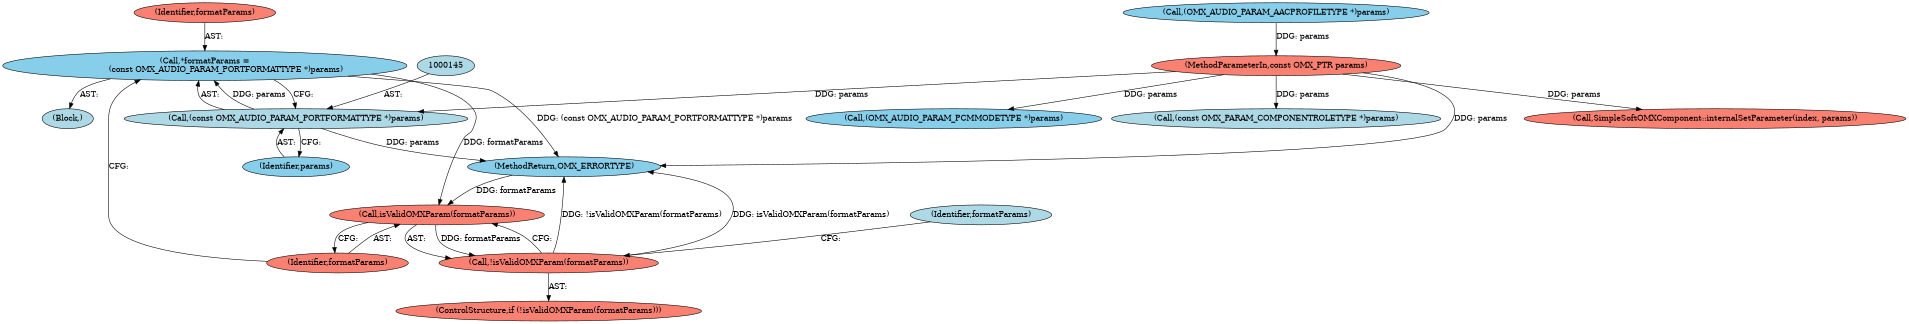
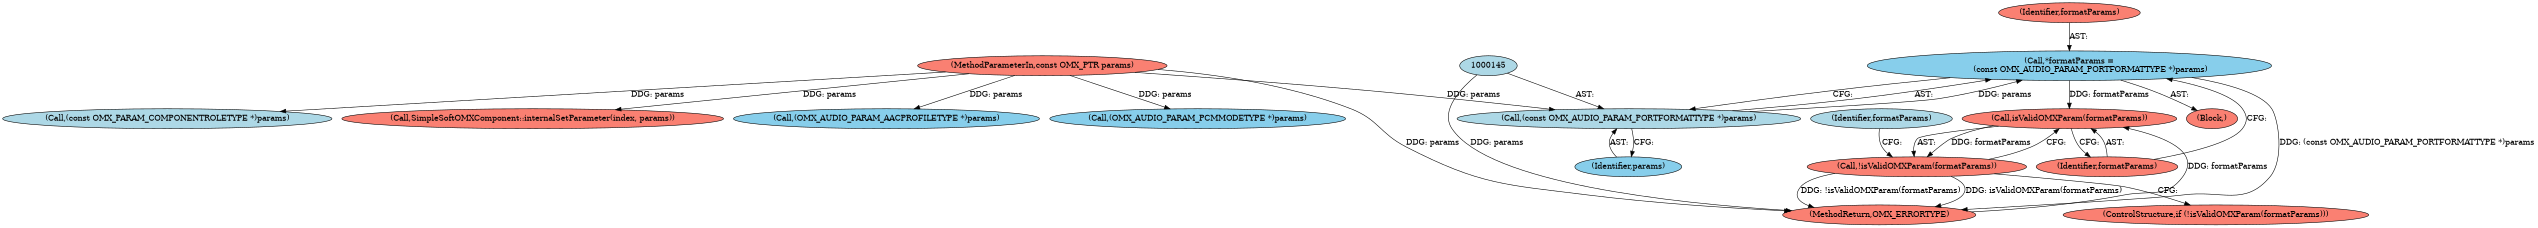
(1276, 36) -> (967, 91)
(68, 119) -> (2212, 119)
(400, 150) -> (1580, 185)
(564, 167) -> (1879, 215)
(559, 287) -> (2169, 191)
